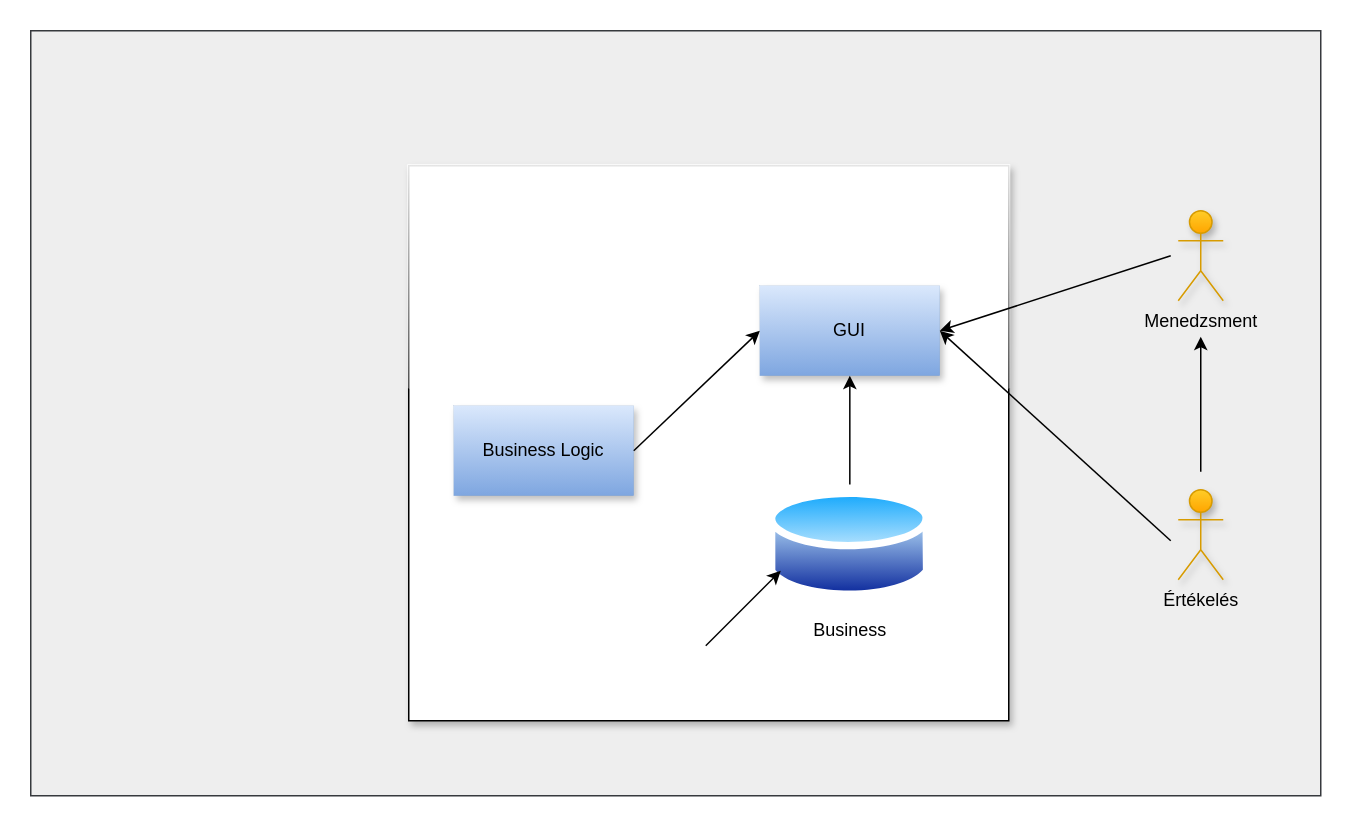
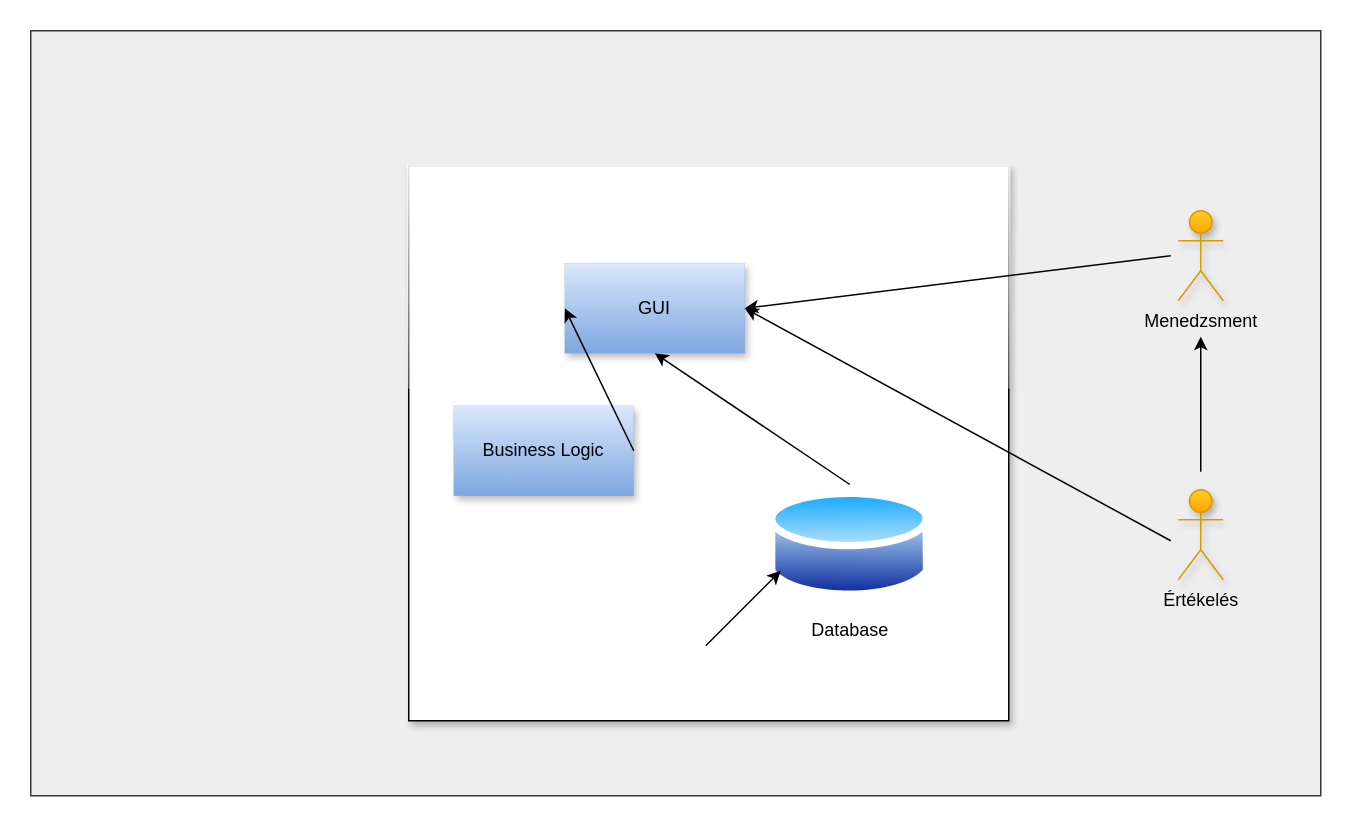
(850, 331) -> (655, 308)
(544, 451) -> (544, 451)
(851, 631) -> (851, 631)
